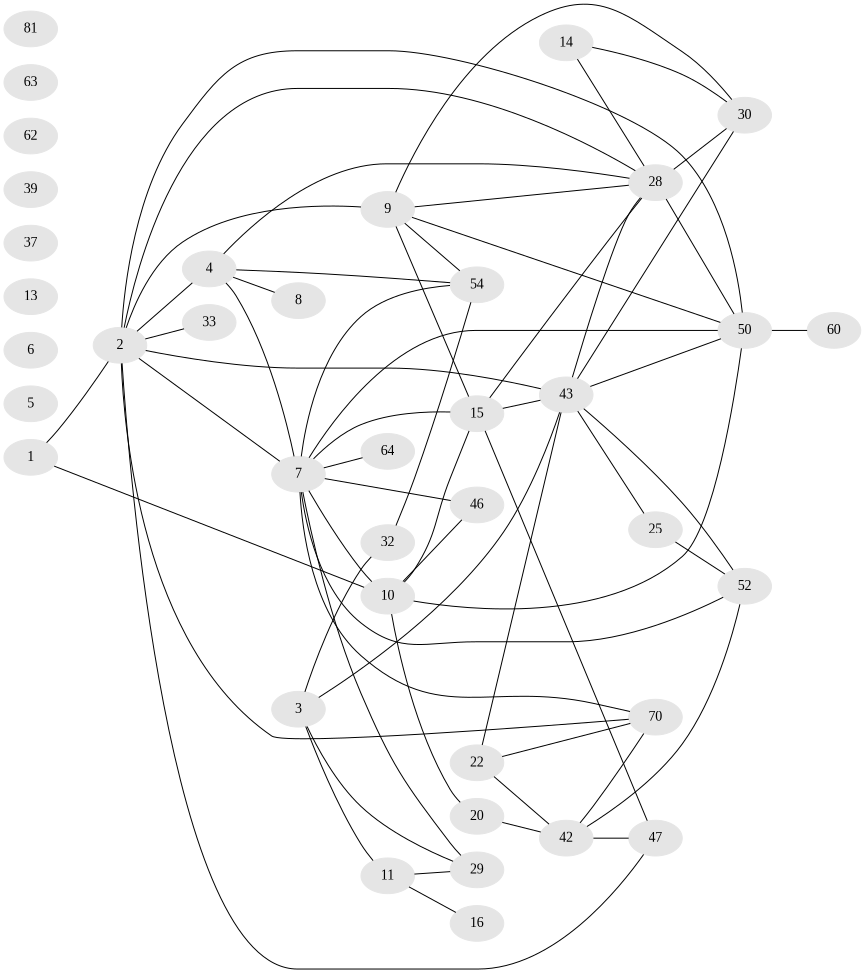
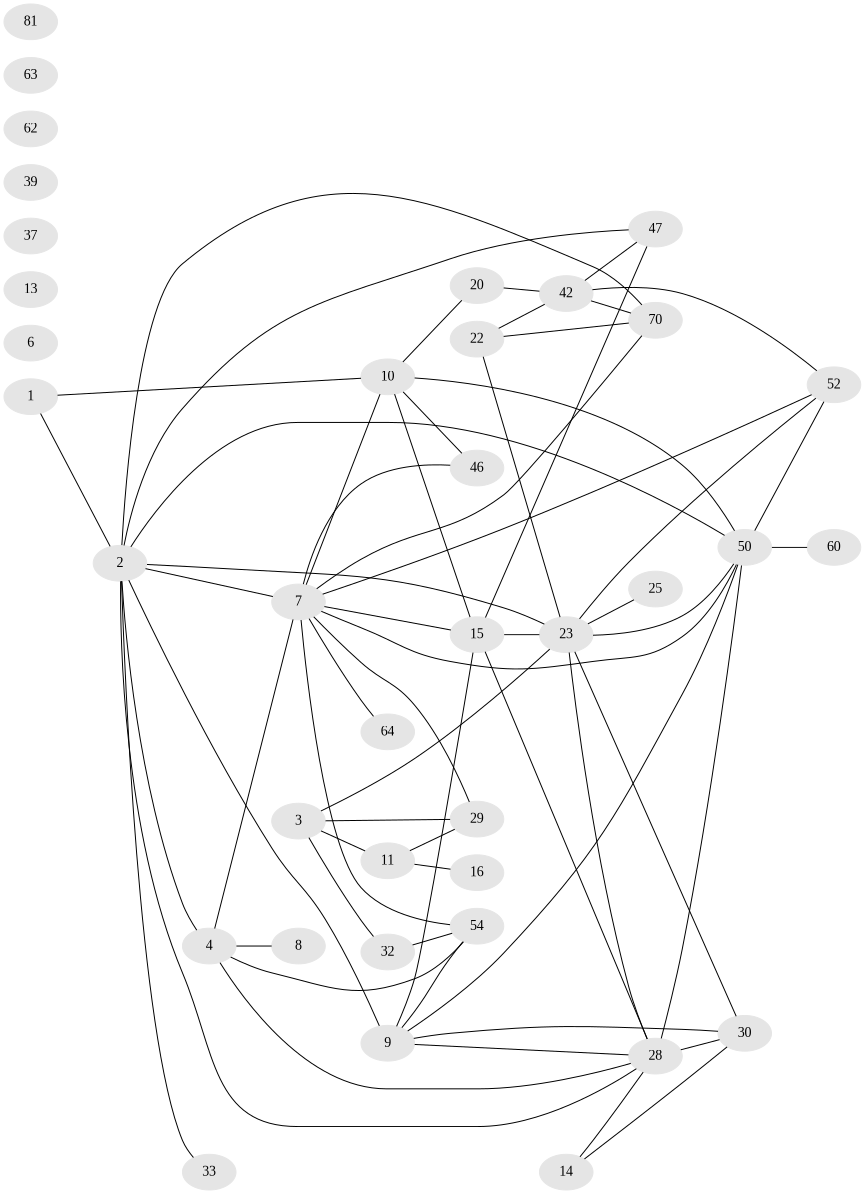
(566, 395) -> (566, 635)
(31, 404) -> none
(700, 558) -> (789, 466)
